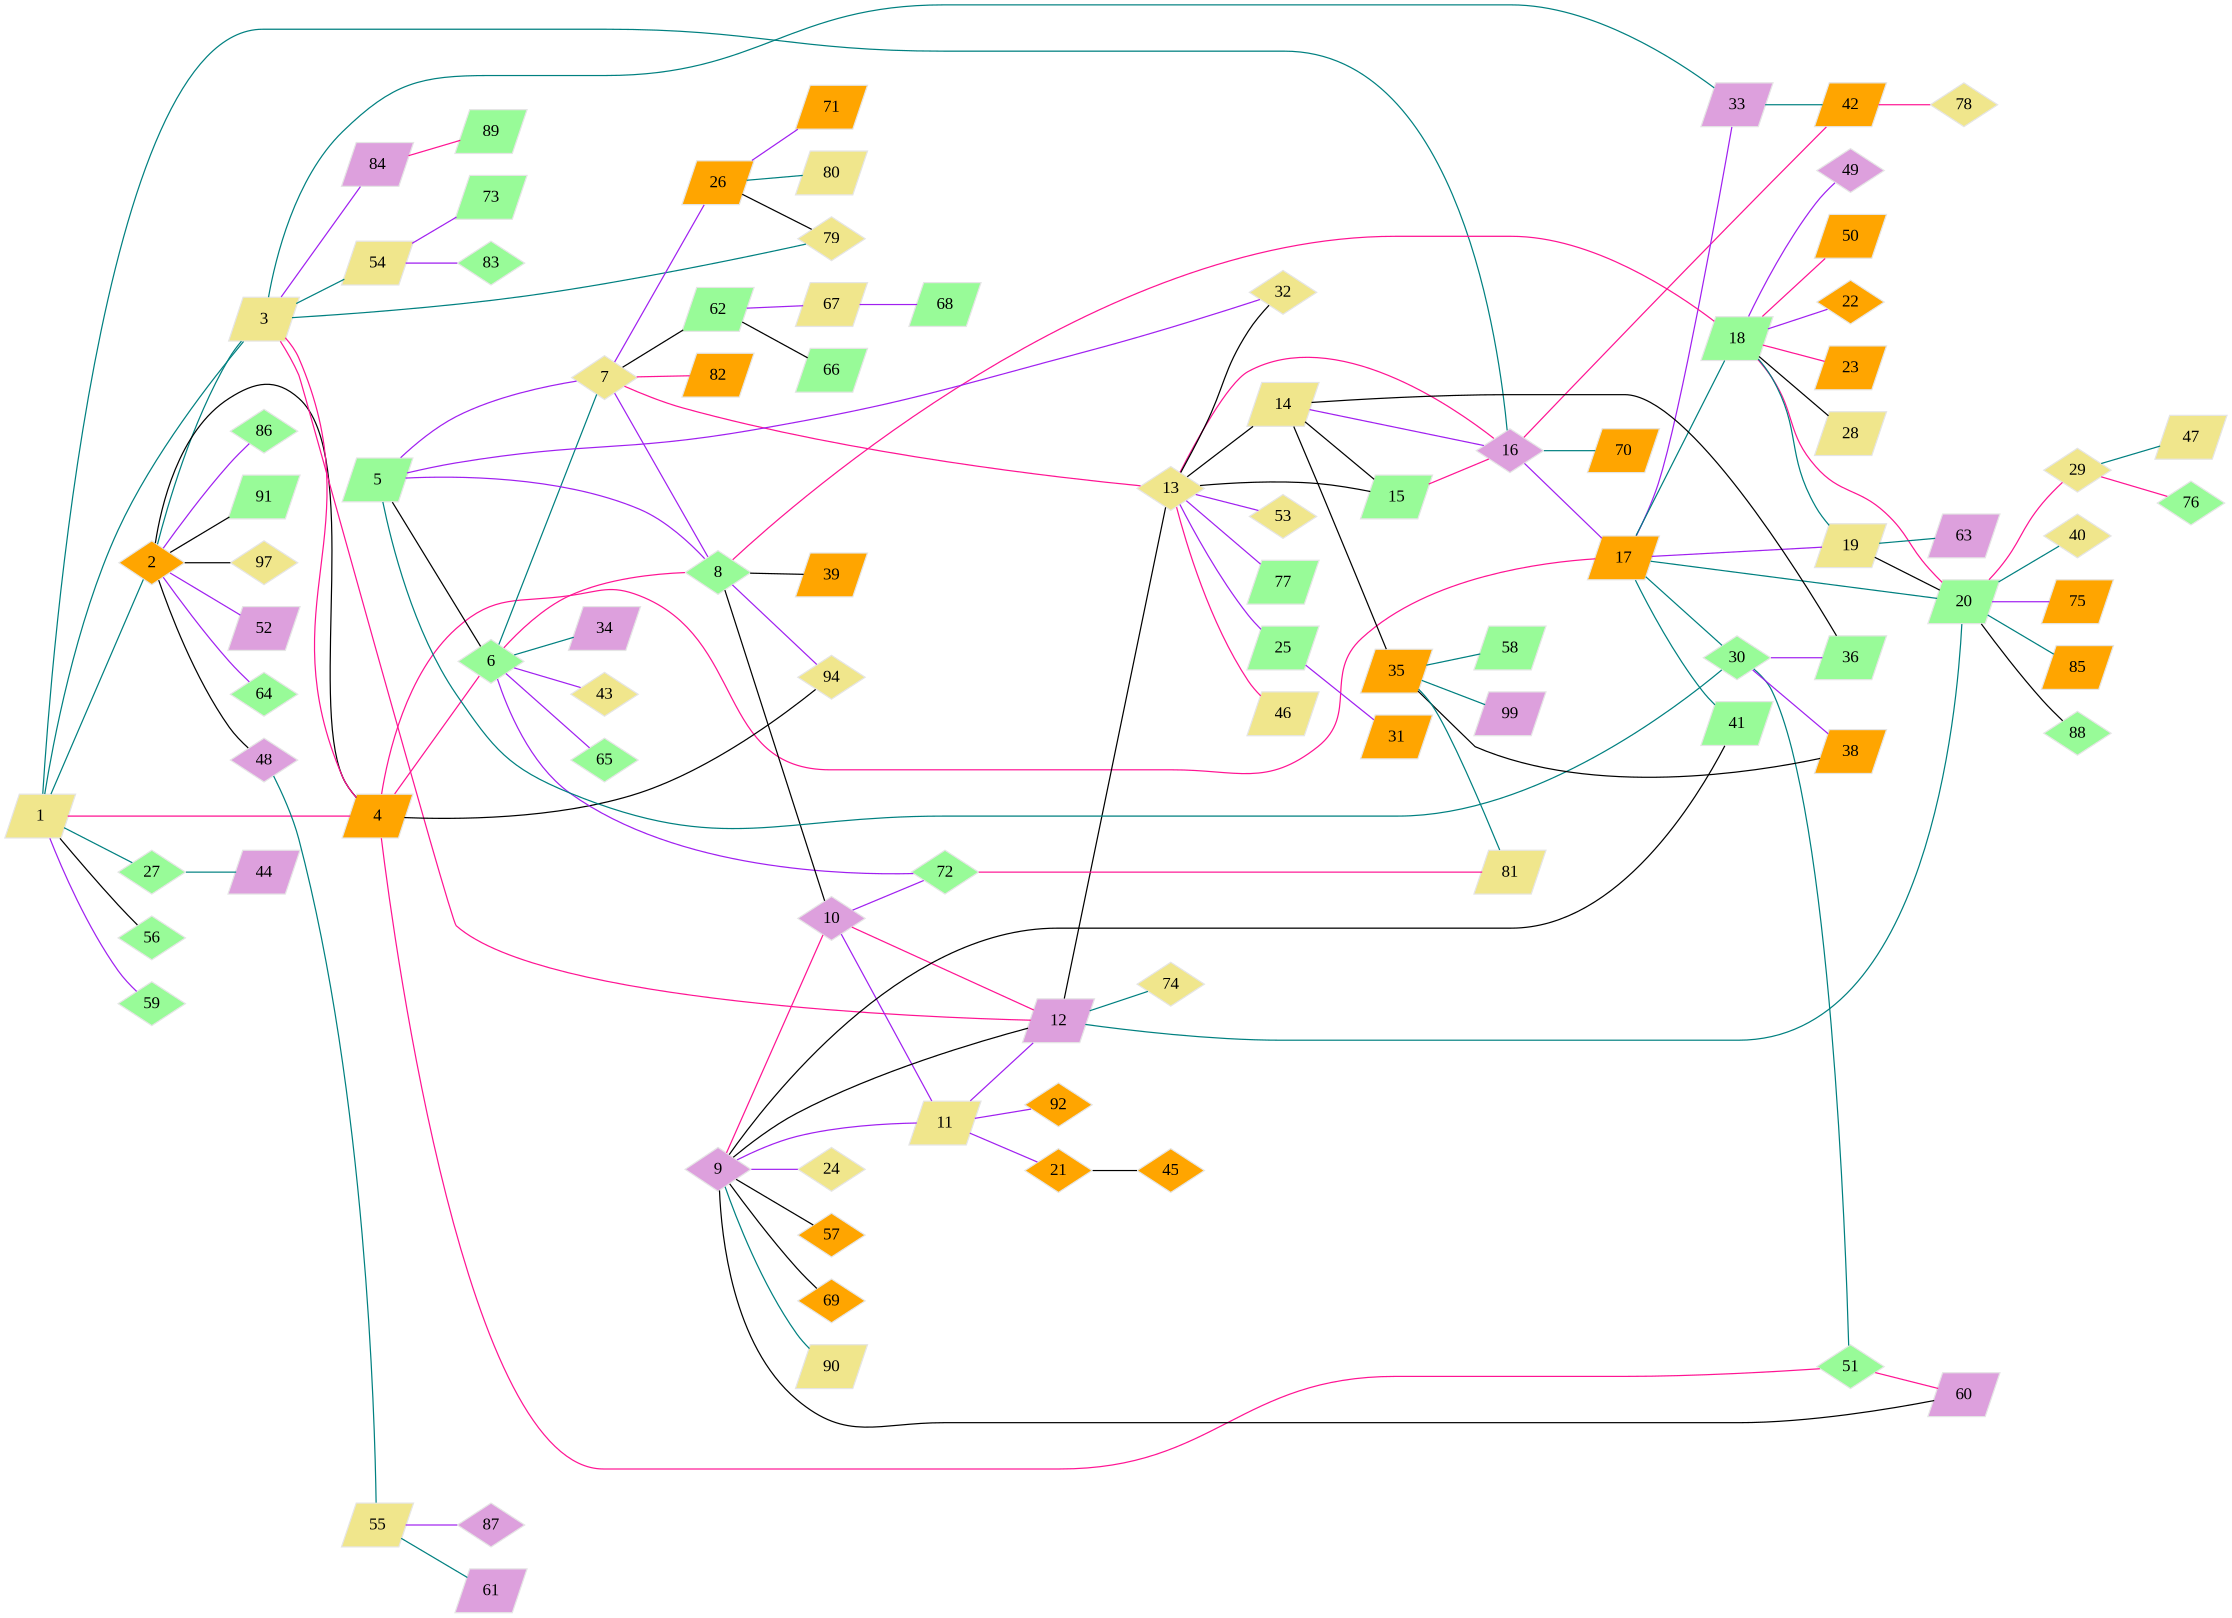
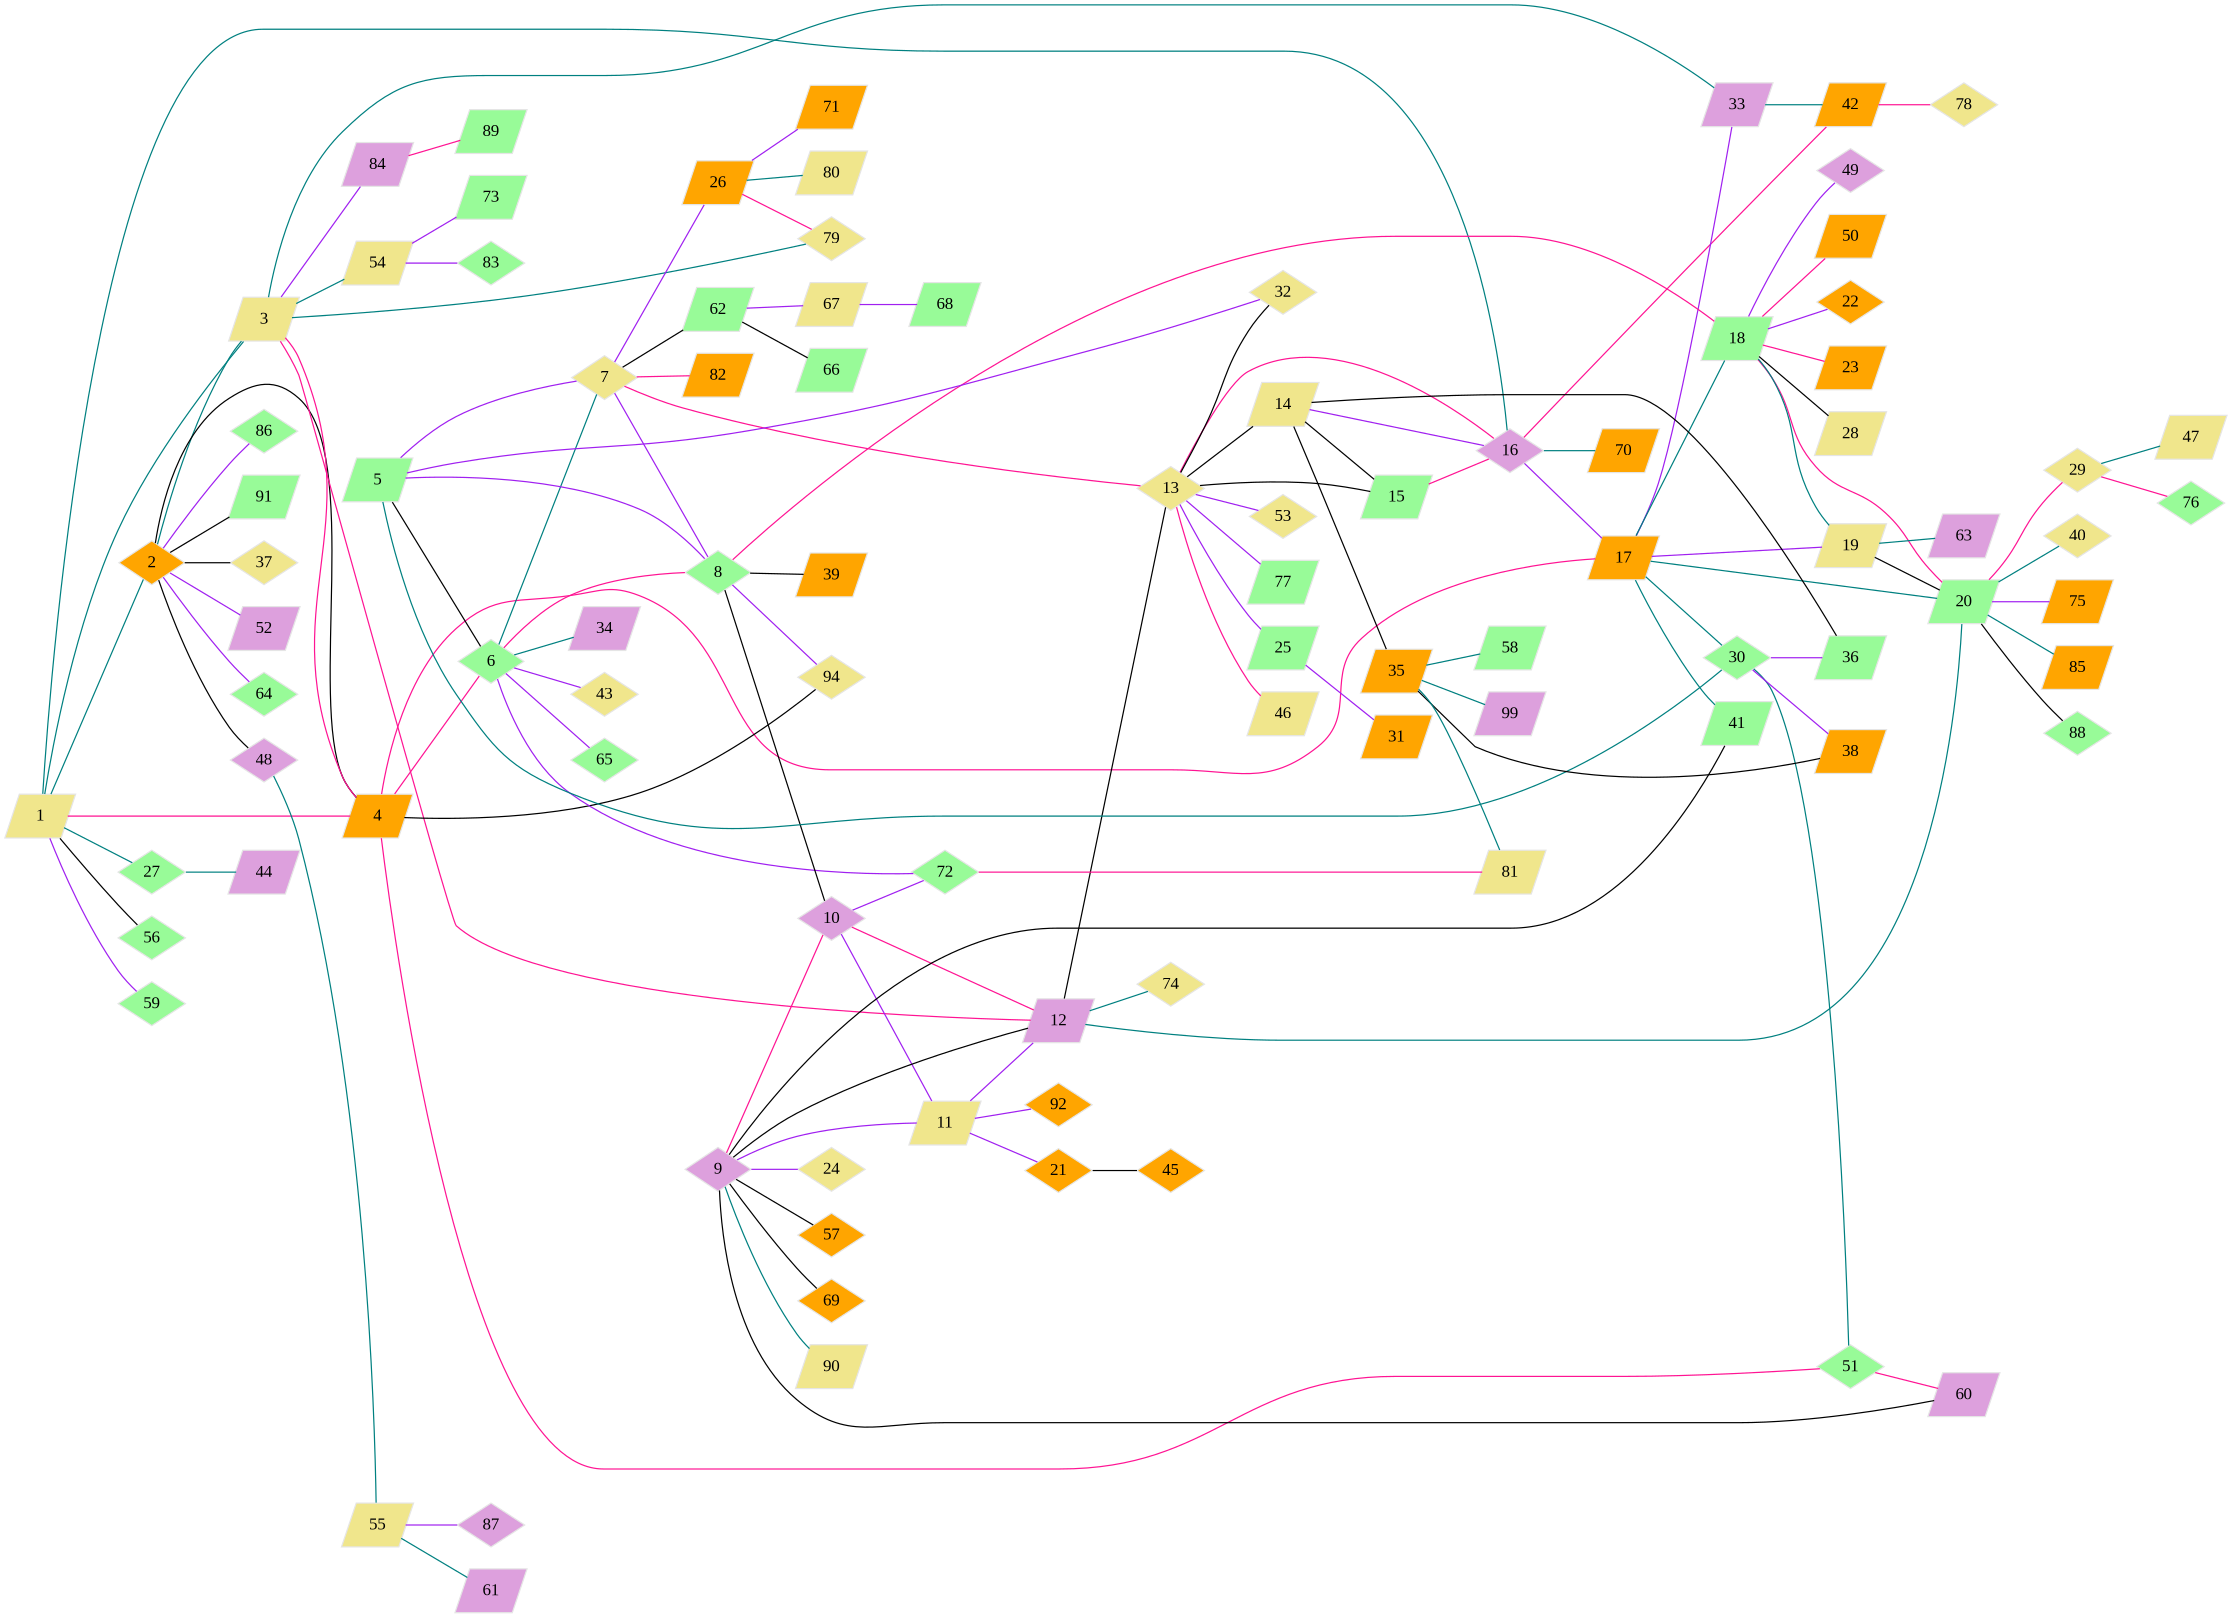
(777, 212) -> (777, 212)
(264, 563) -> (264, 563)
